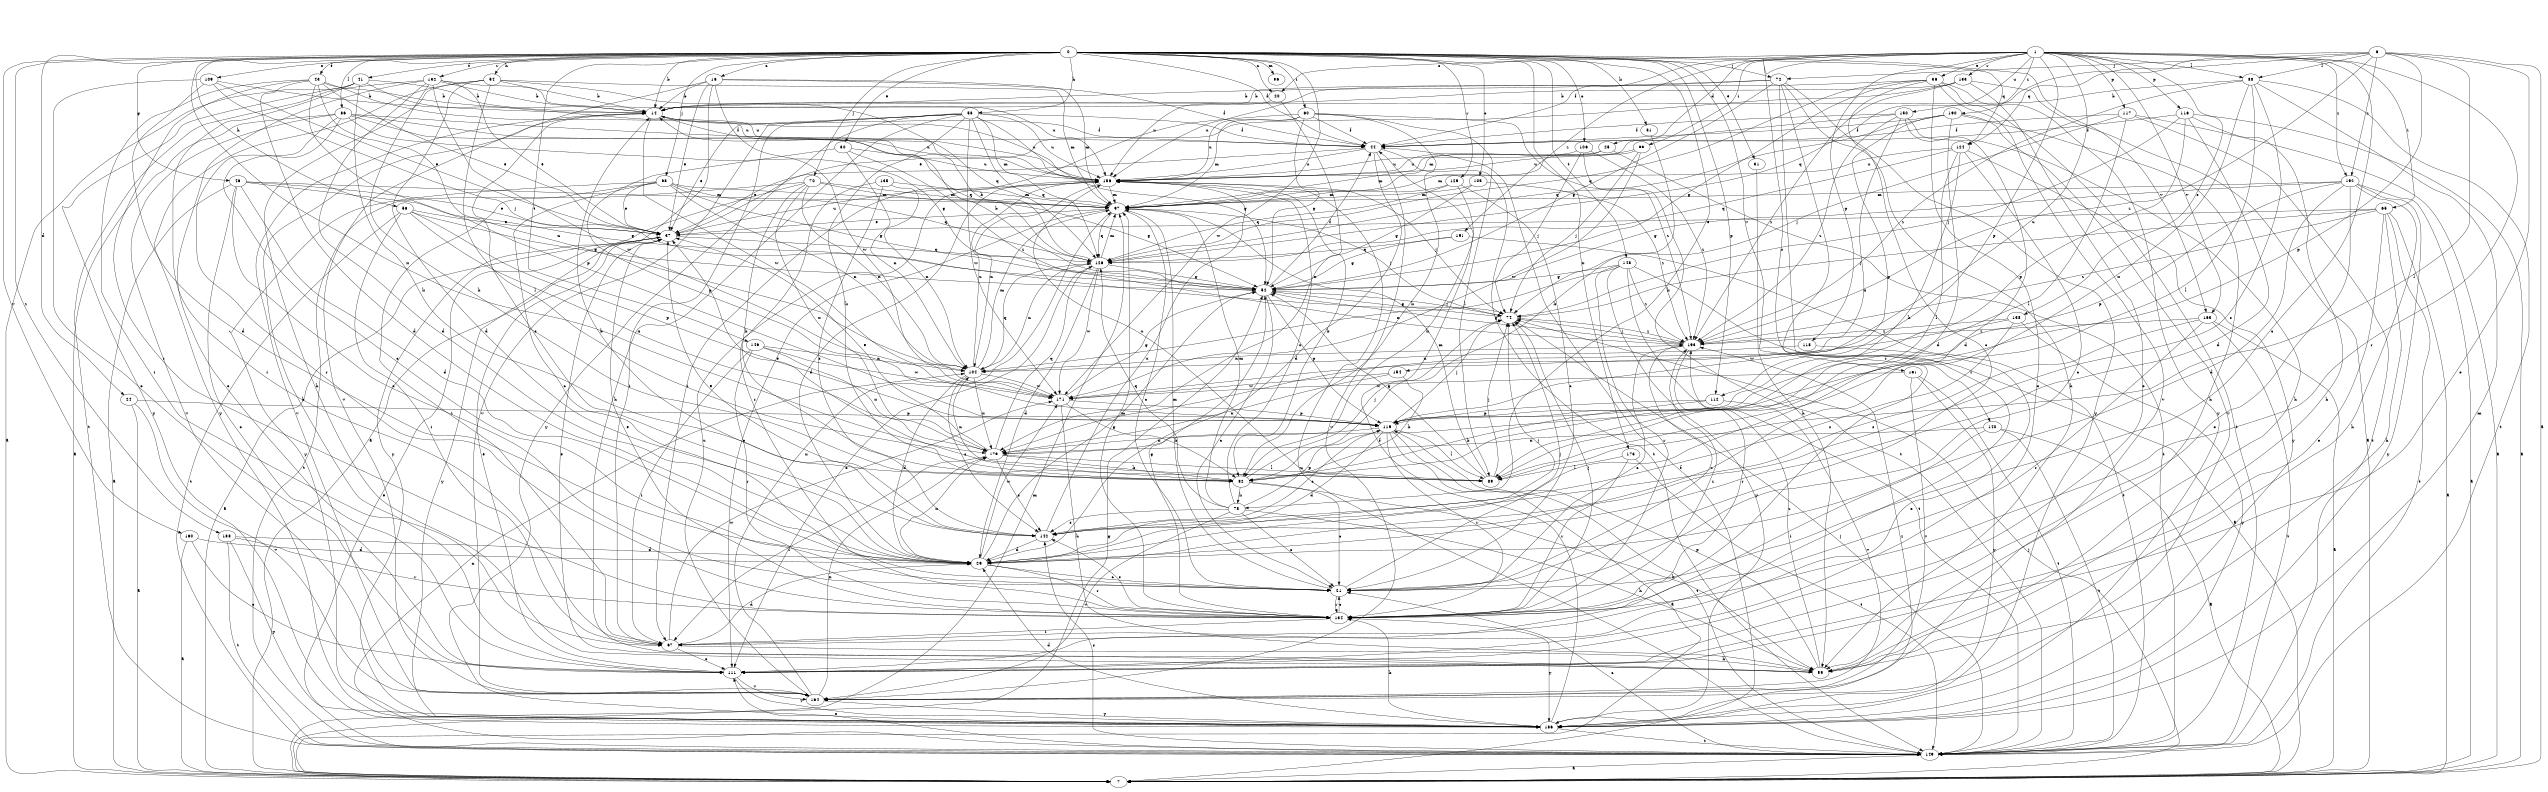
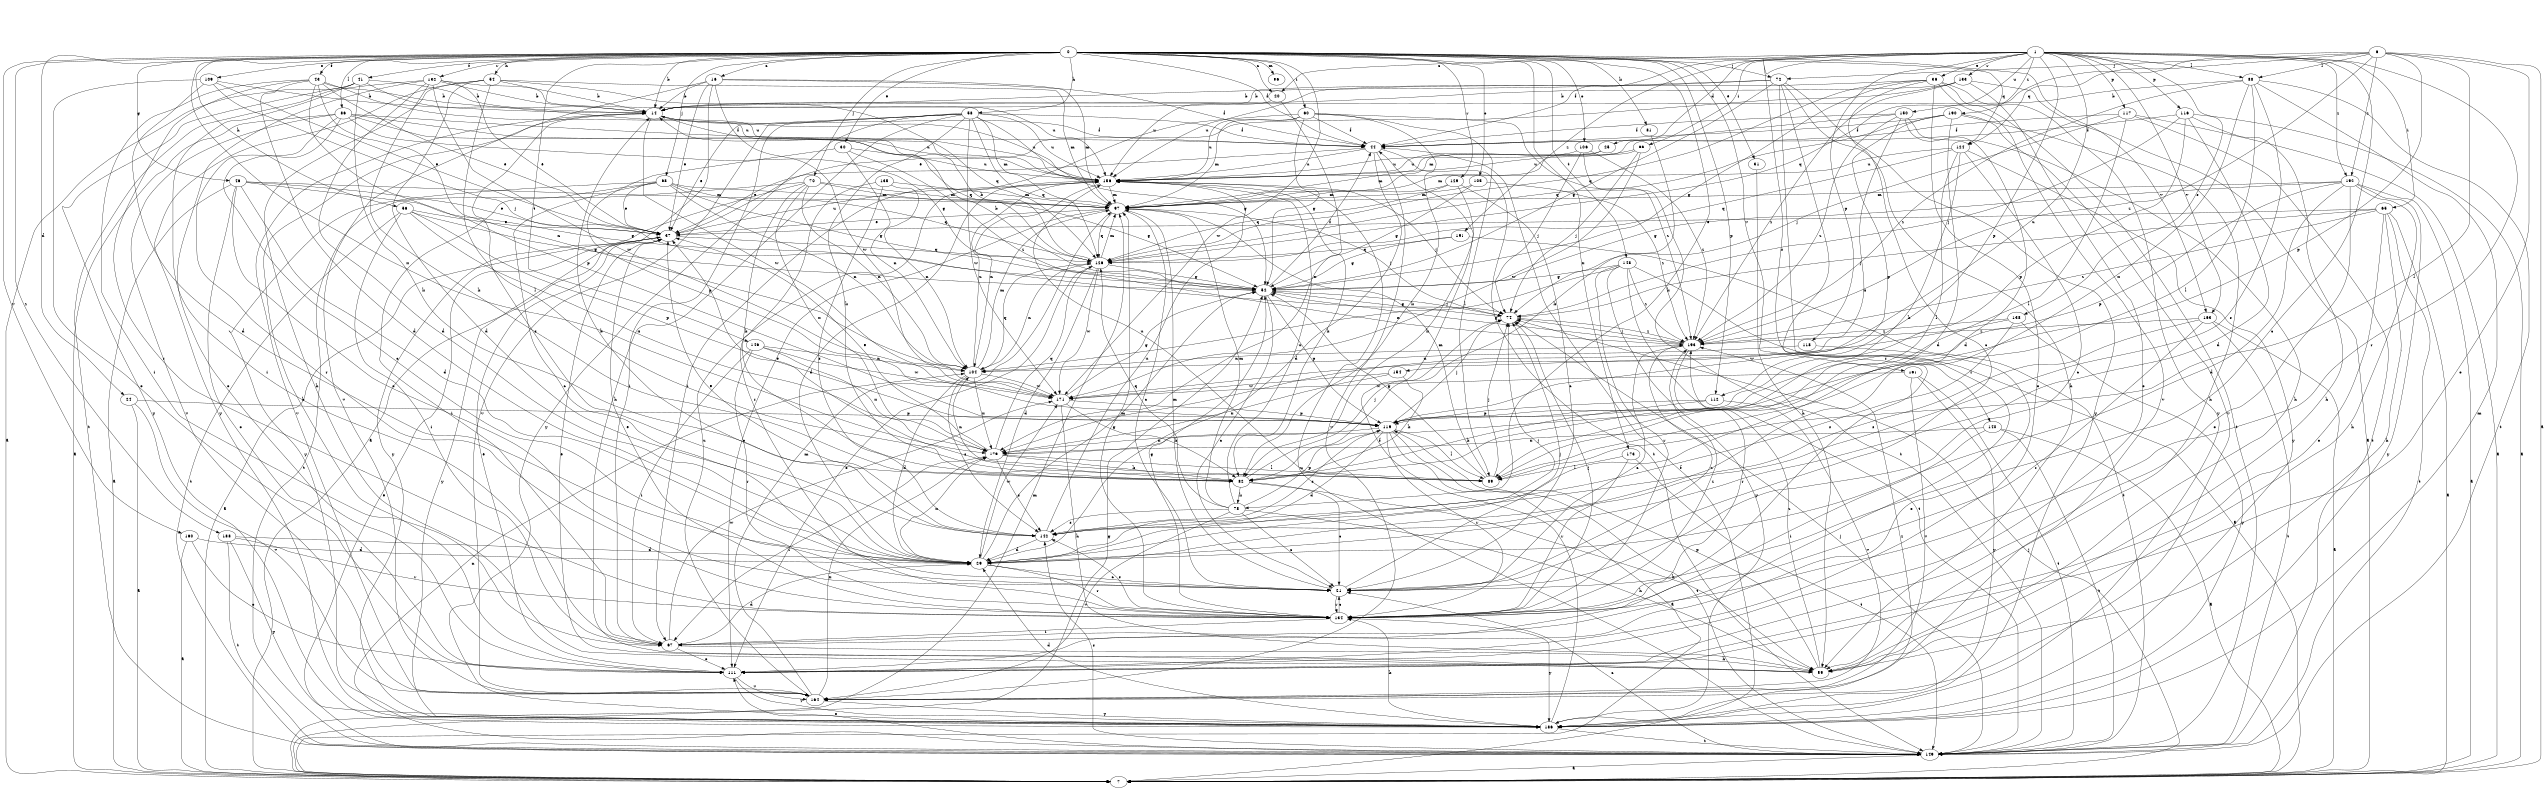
(2145, 381) -> none
(807, 454) -> (807, 454)
